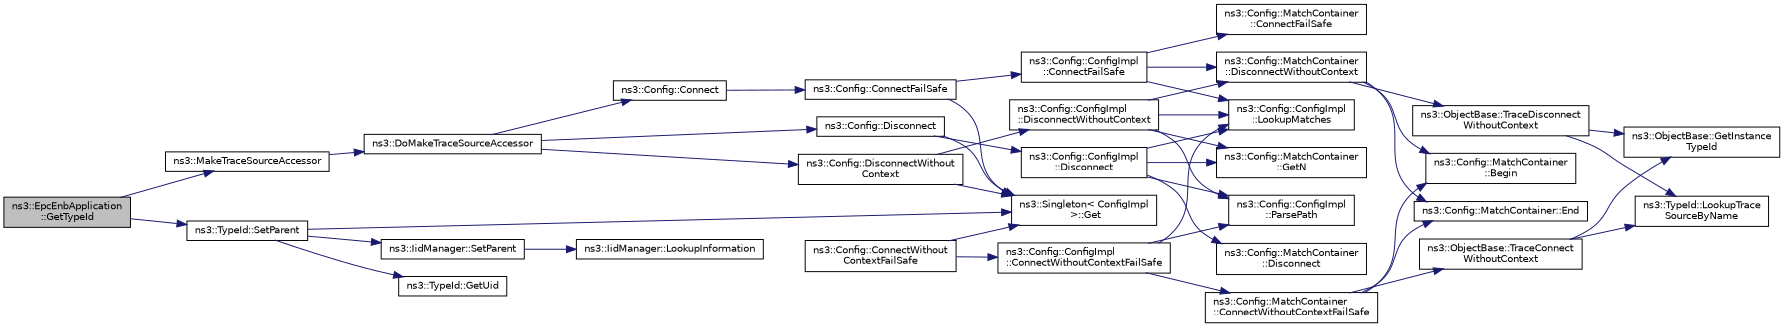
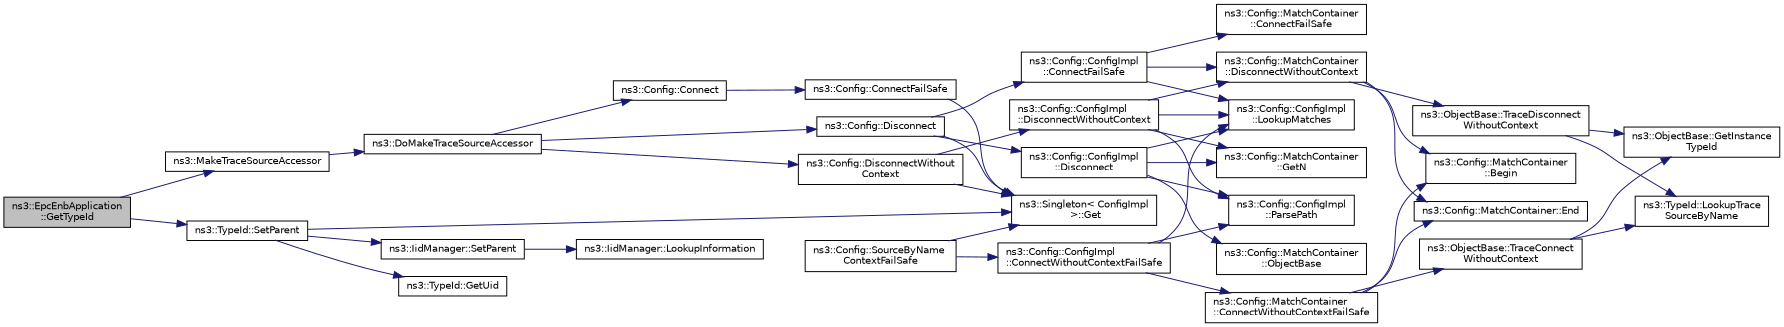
(984, 78) -> (974, 103)
(881, 256) -> (881, 256)
(1291, 259) -> (1291, 259)
